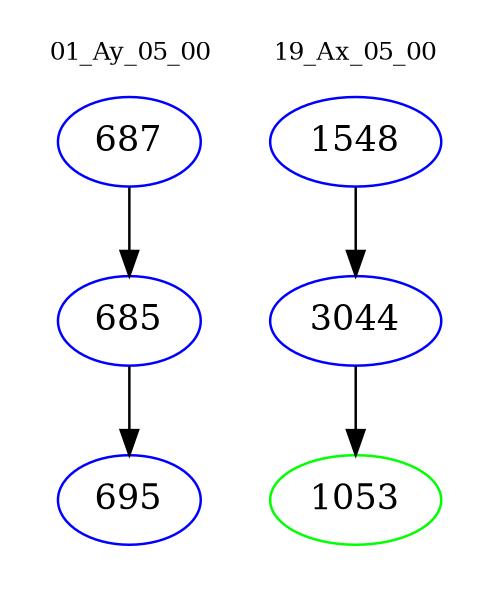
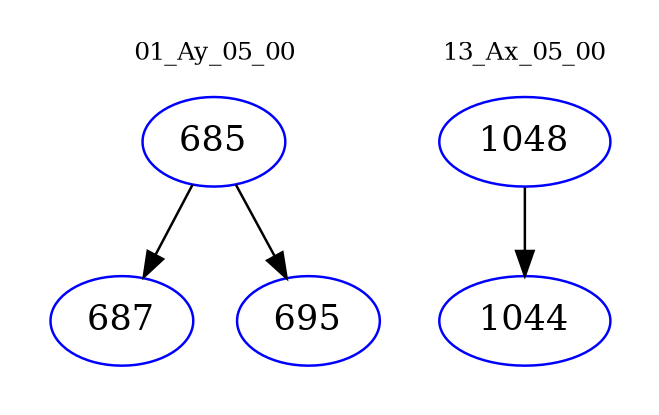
(356, 53) -> (525, 53)
(356, 142) -> (525, 142)
(129, 219) -> (174, 220)
(356, 321) -> (525, 321)
(356, 500) -> none
